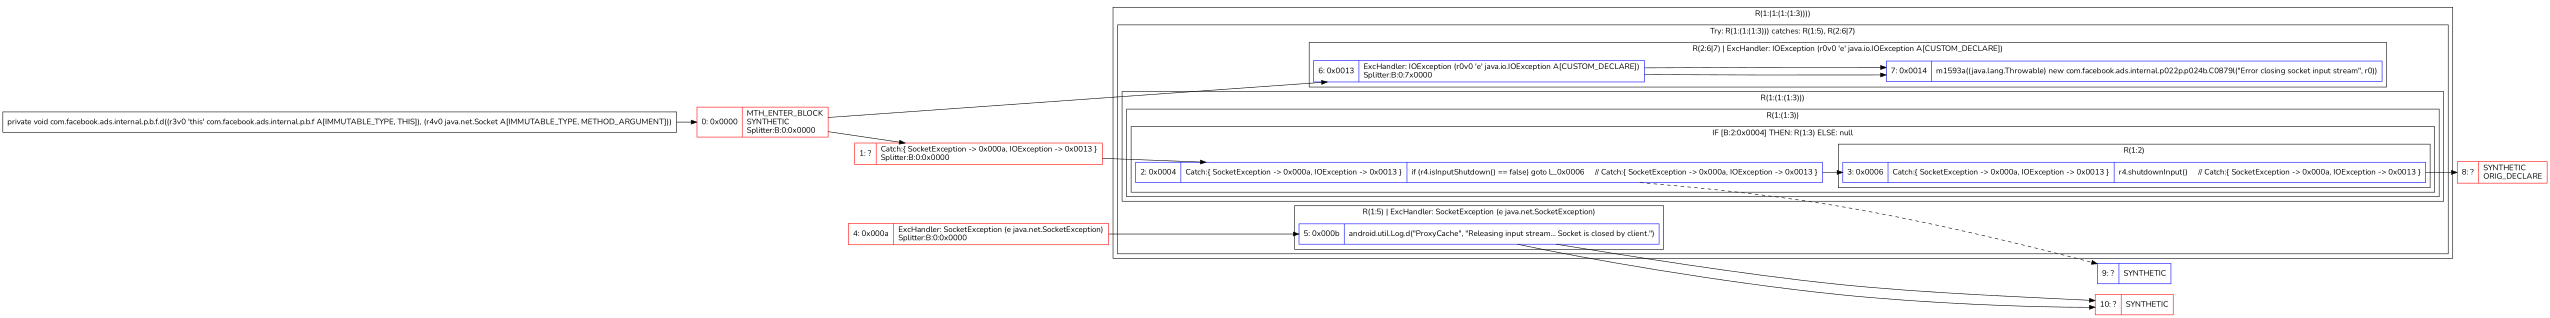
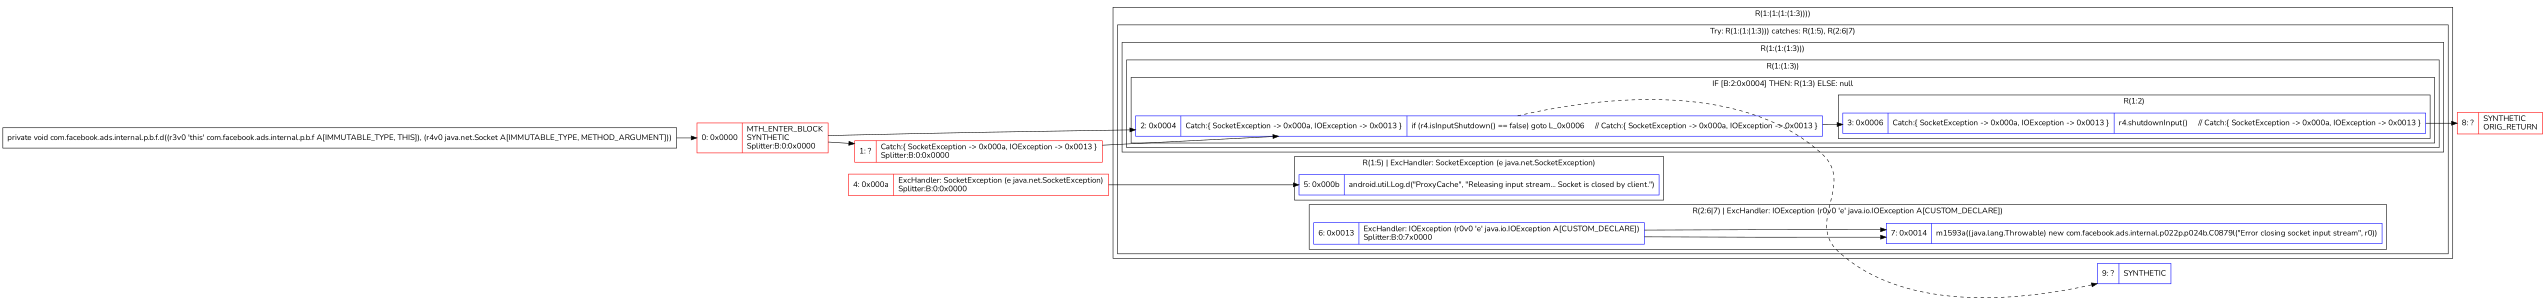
(1075, 100) -> (979, 132)
(2513, 176) -> (2511, 127)
(2134, 305) -> none
